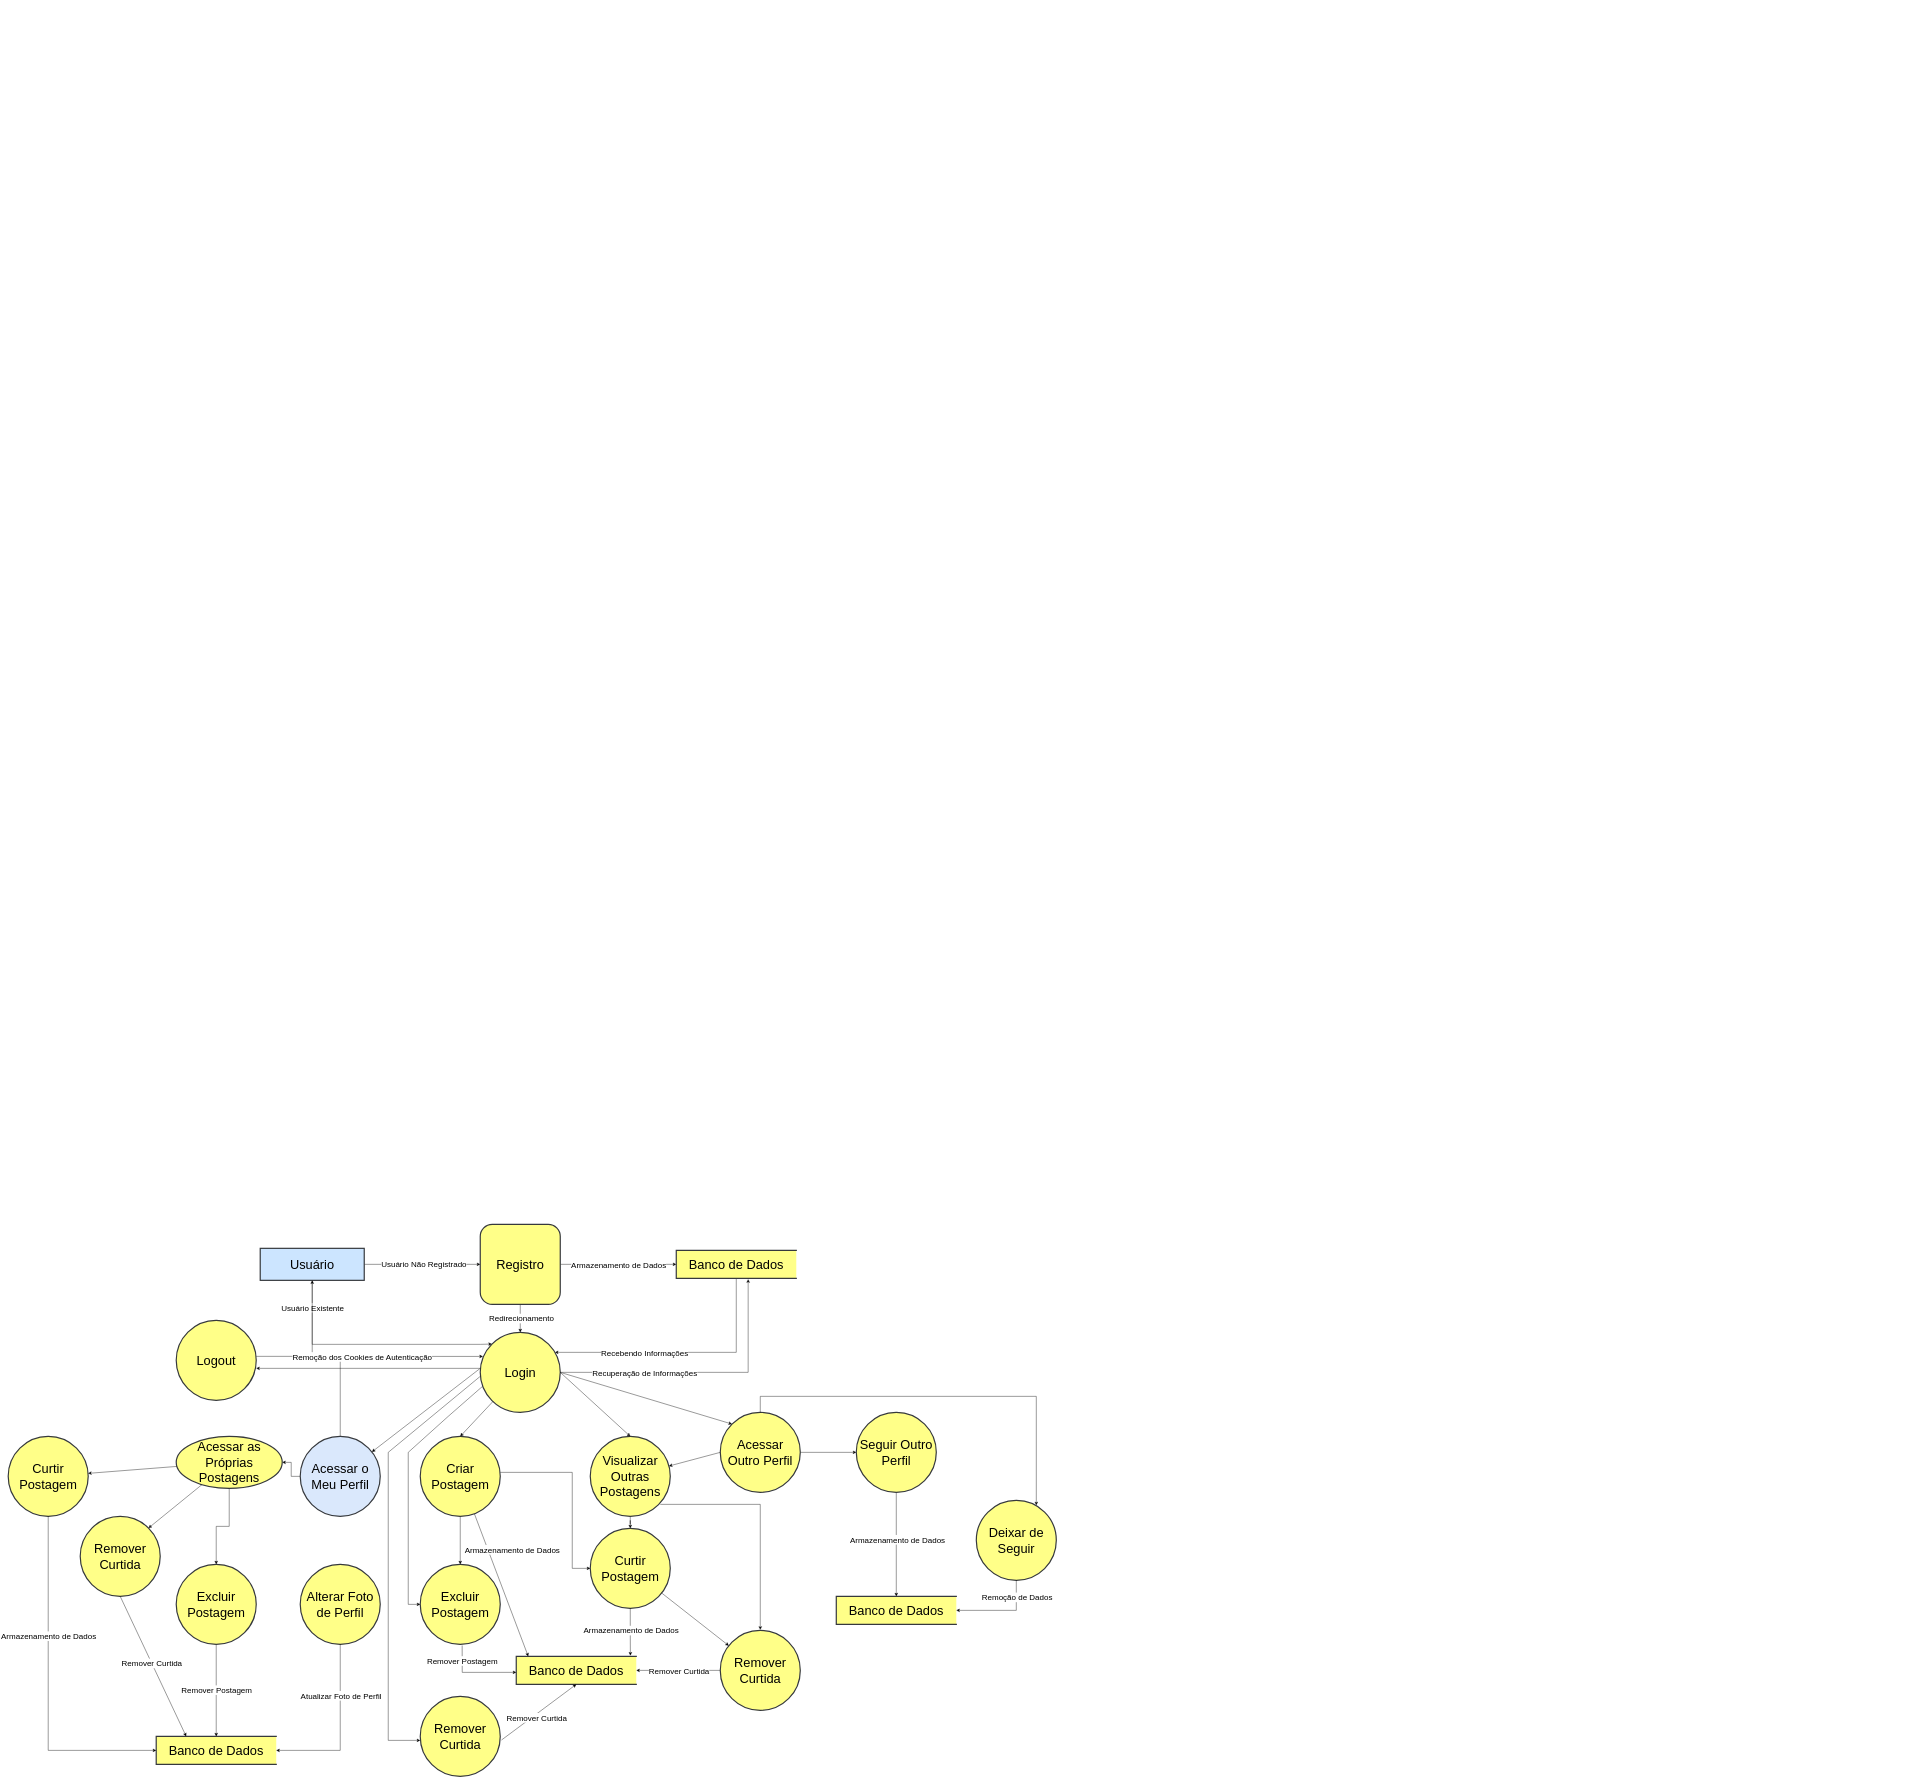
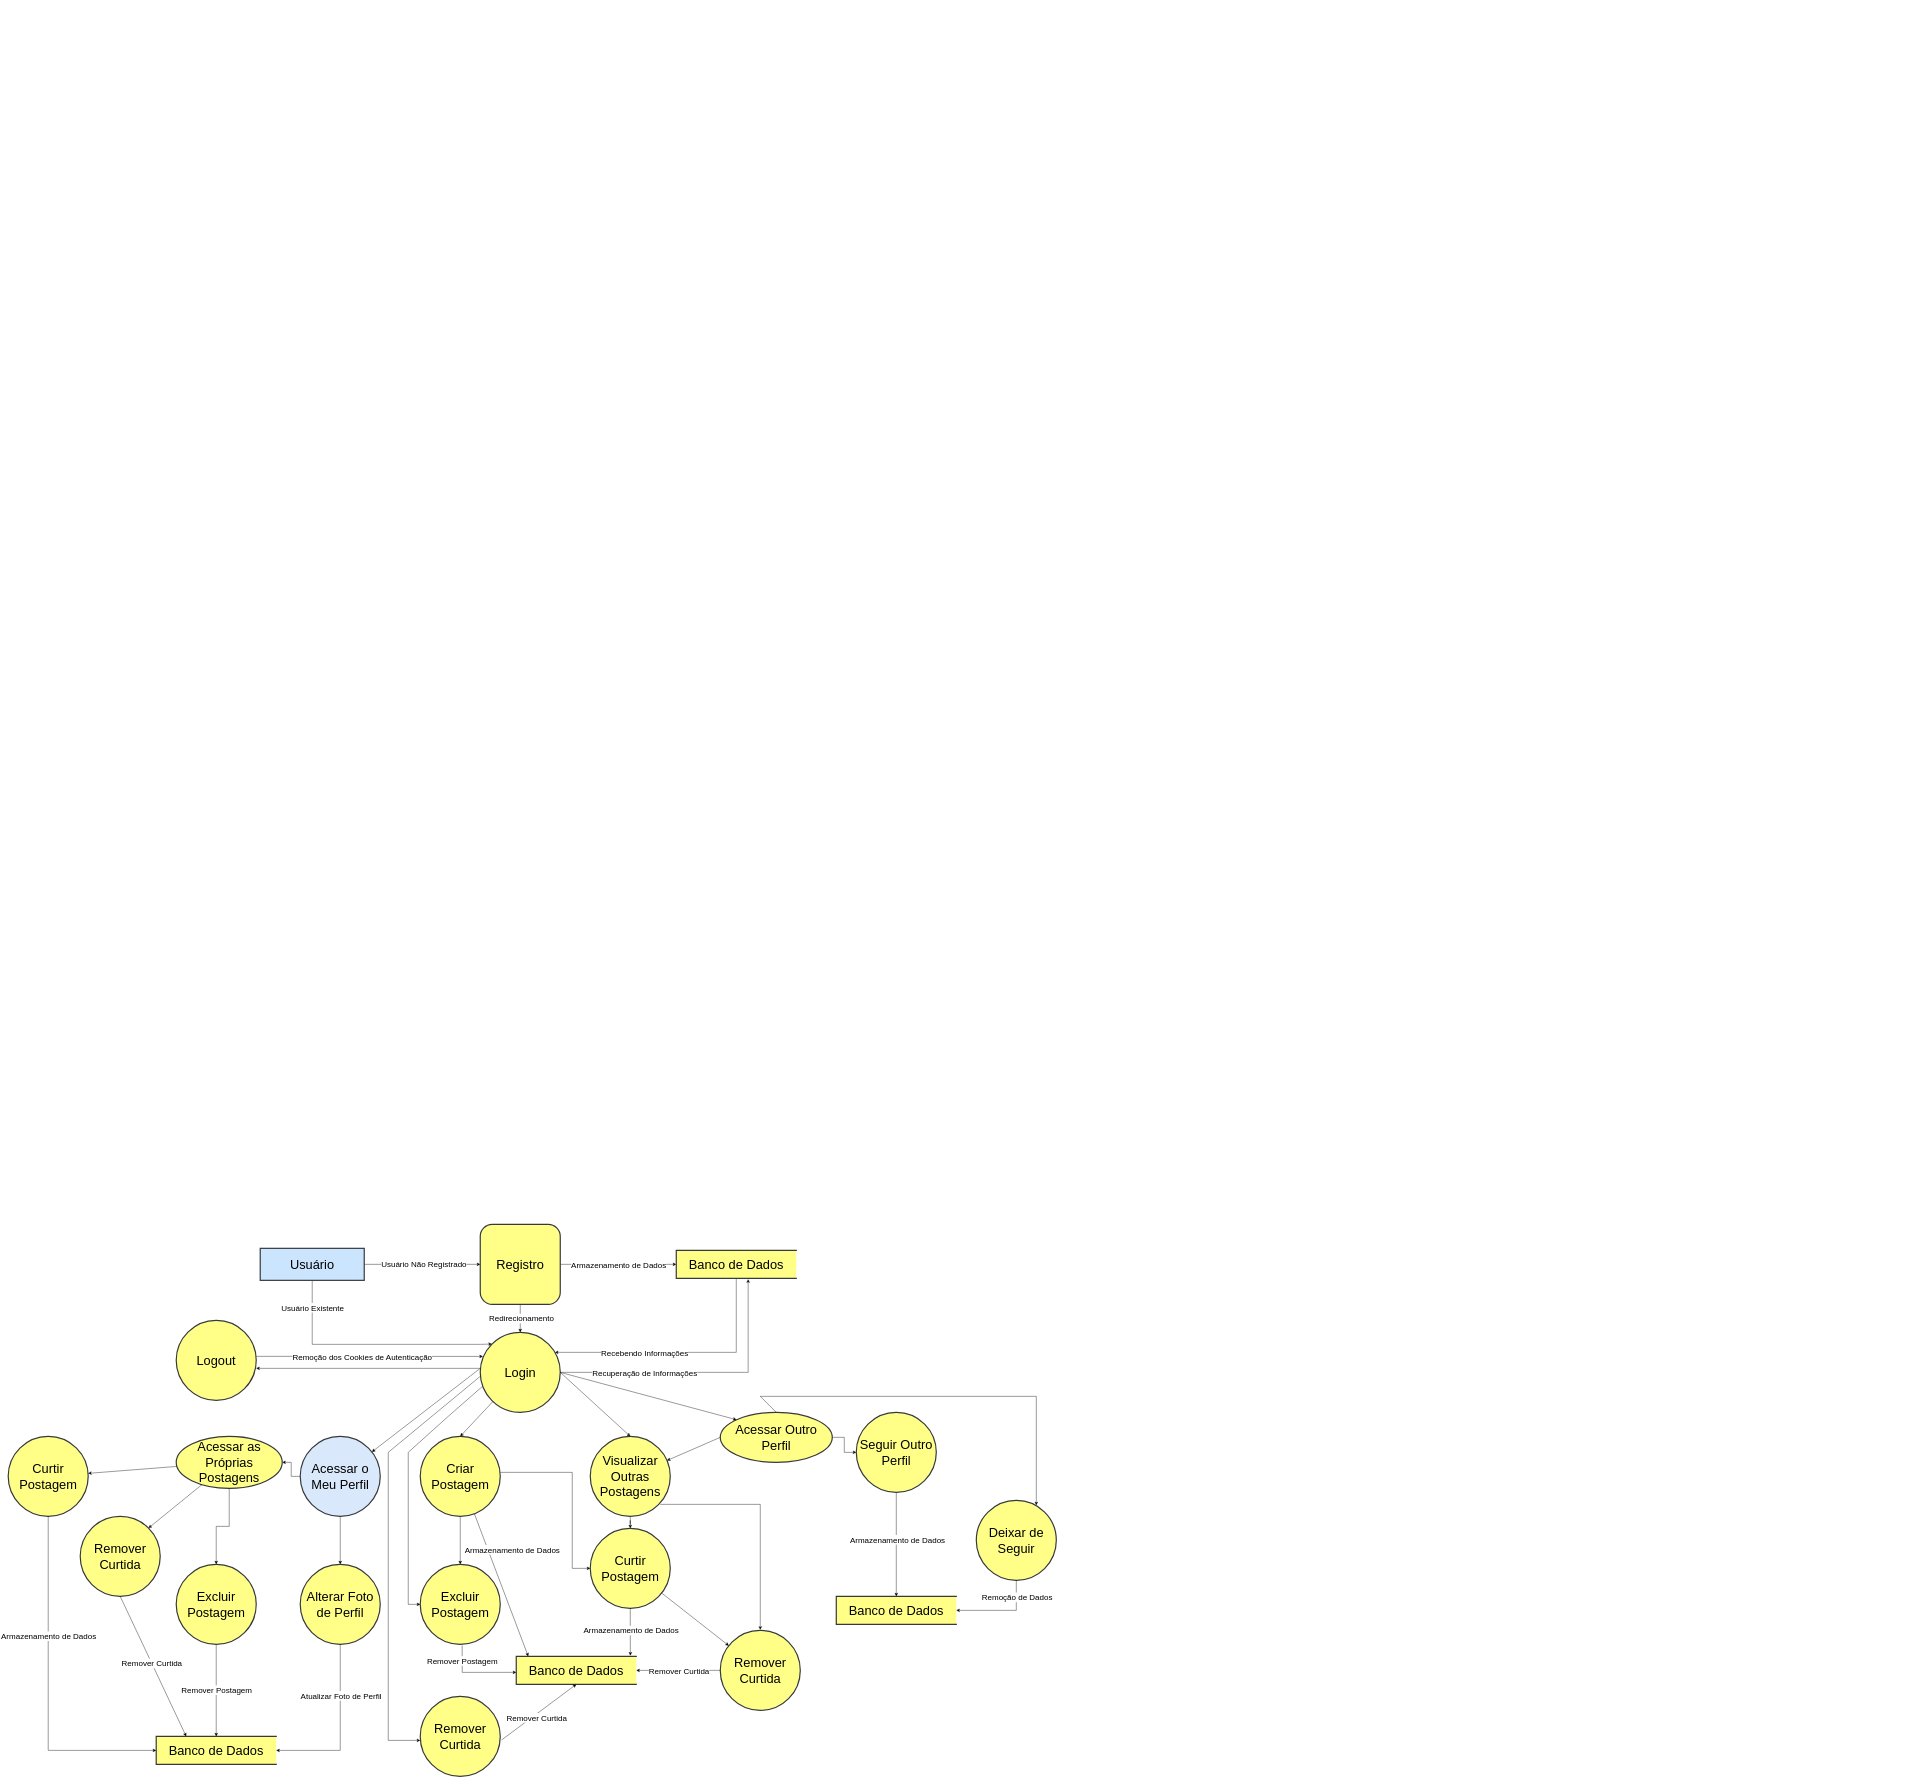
(340, 1398) -> (340, 1560)
(760, 1452) -> (776, 1437)
